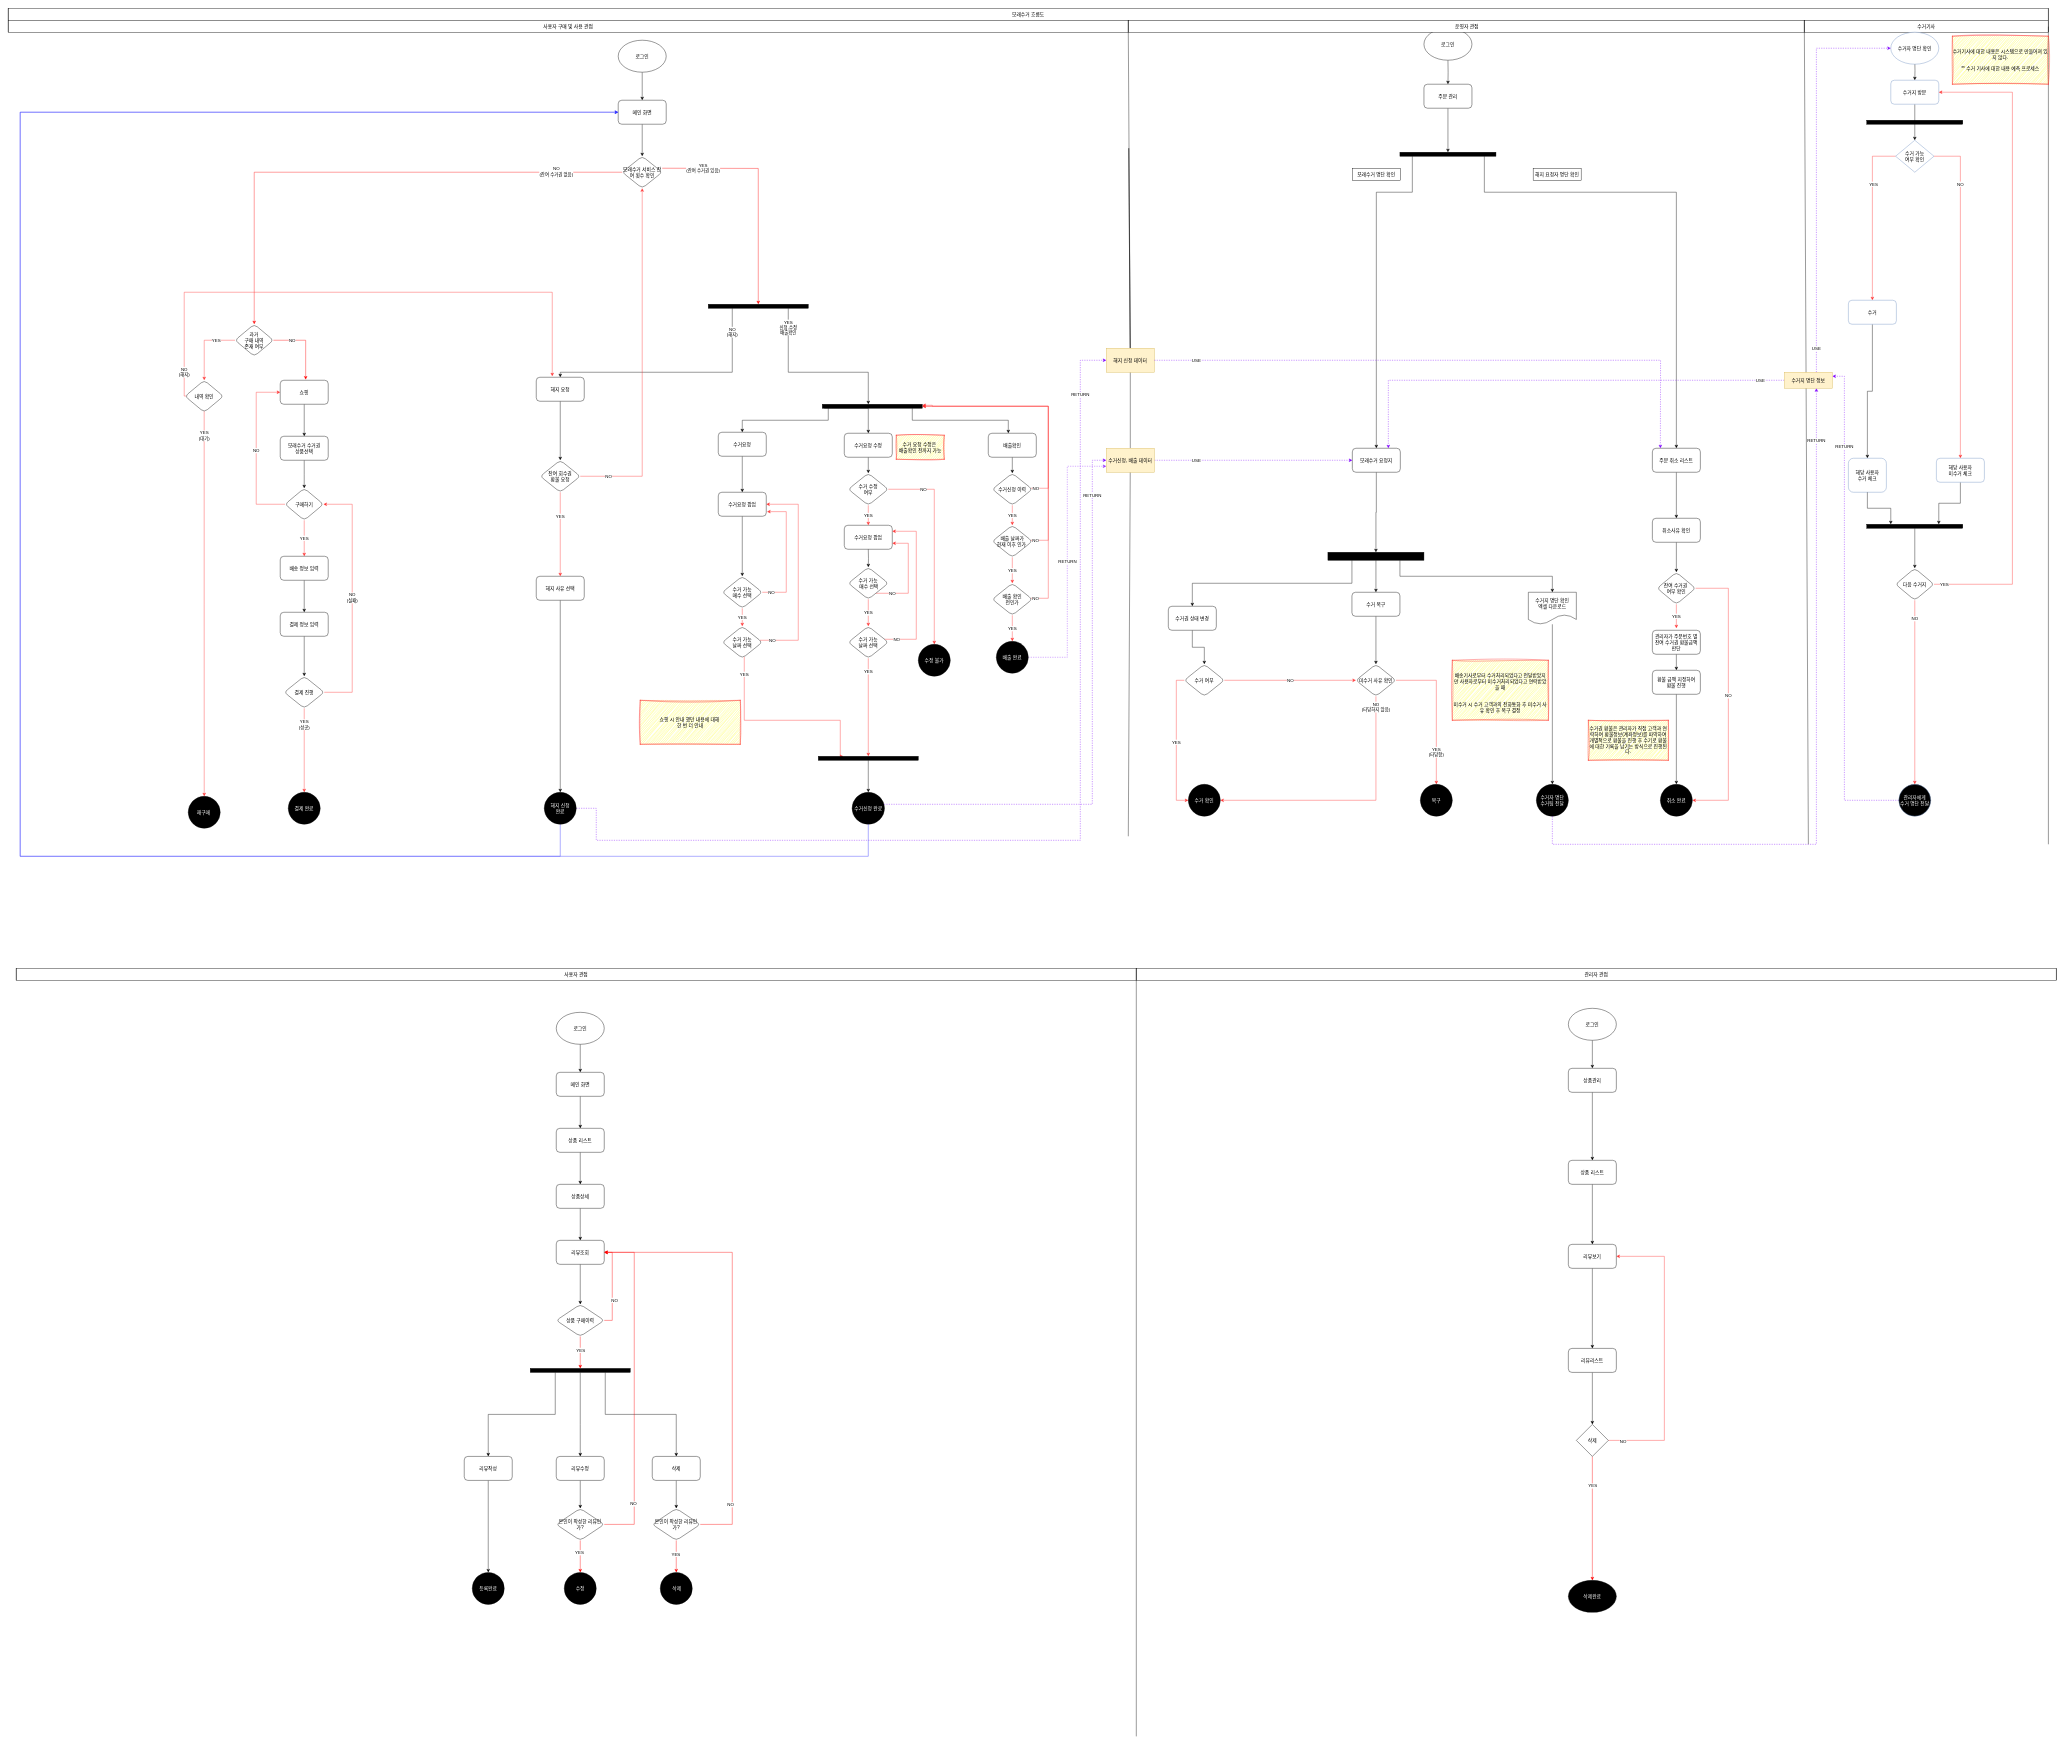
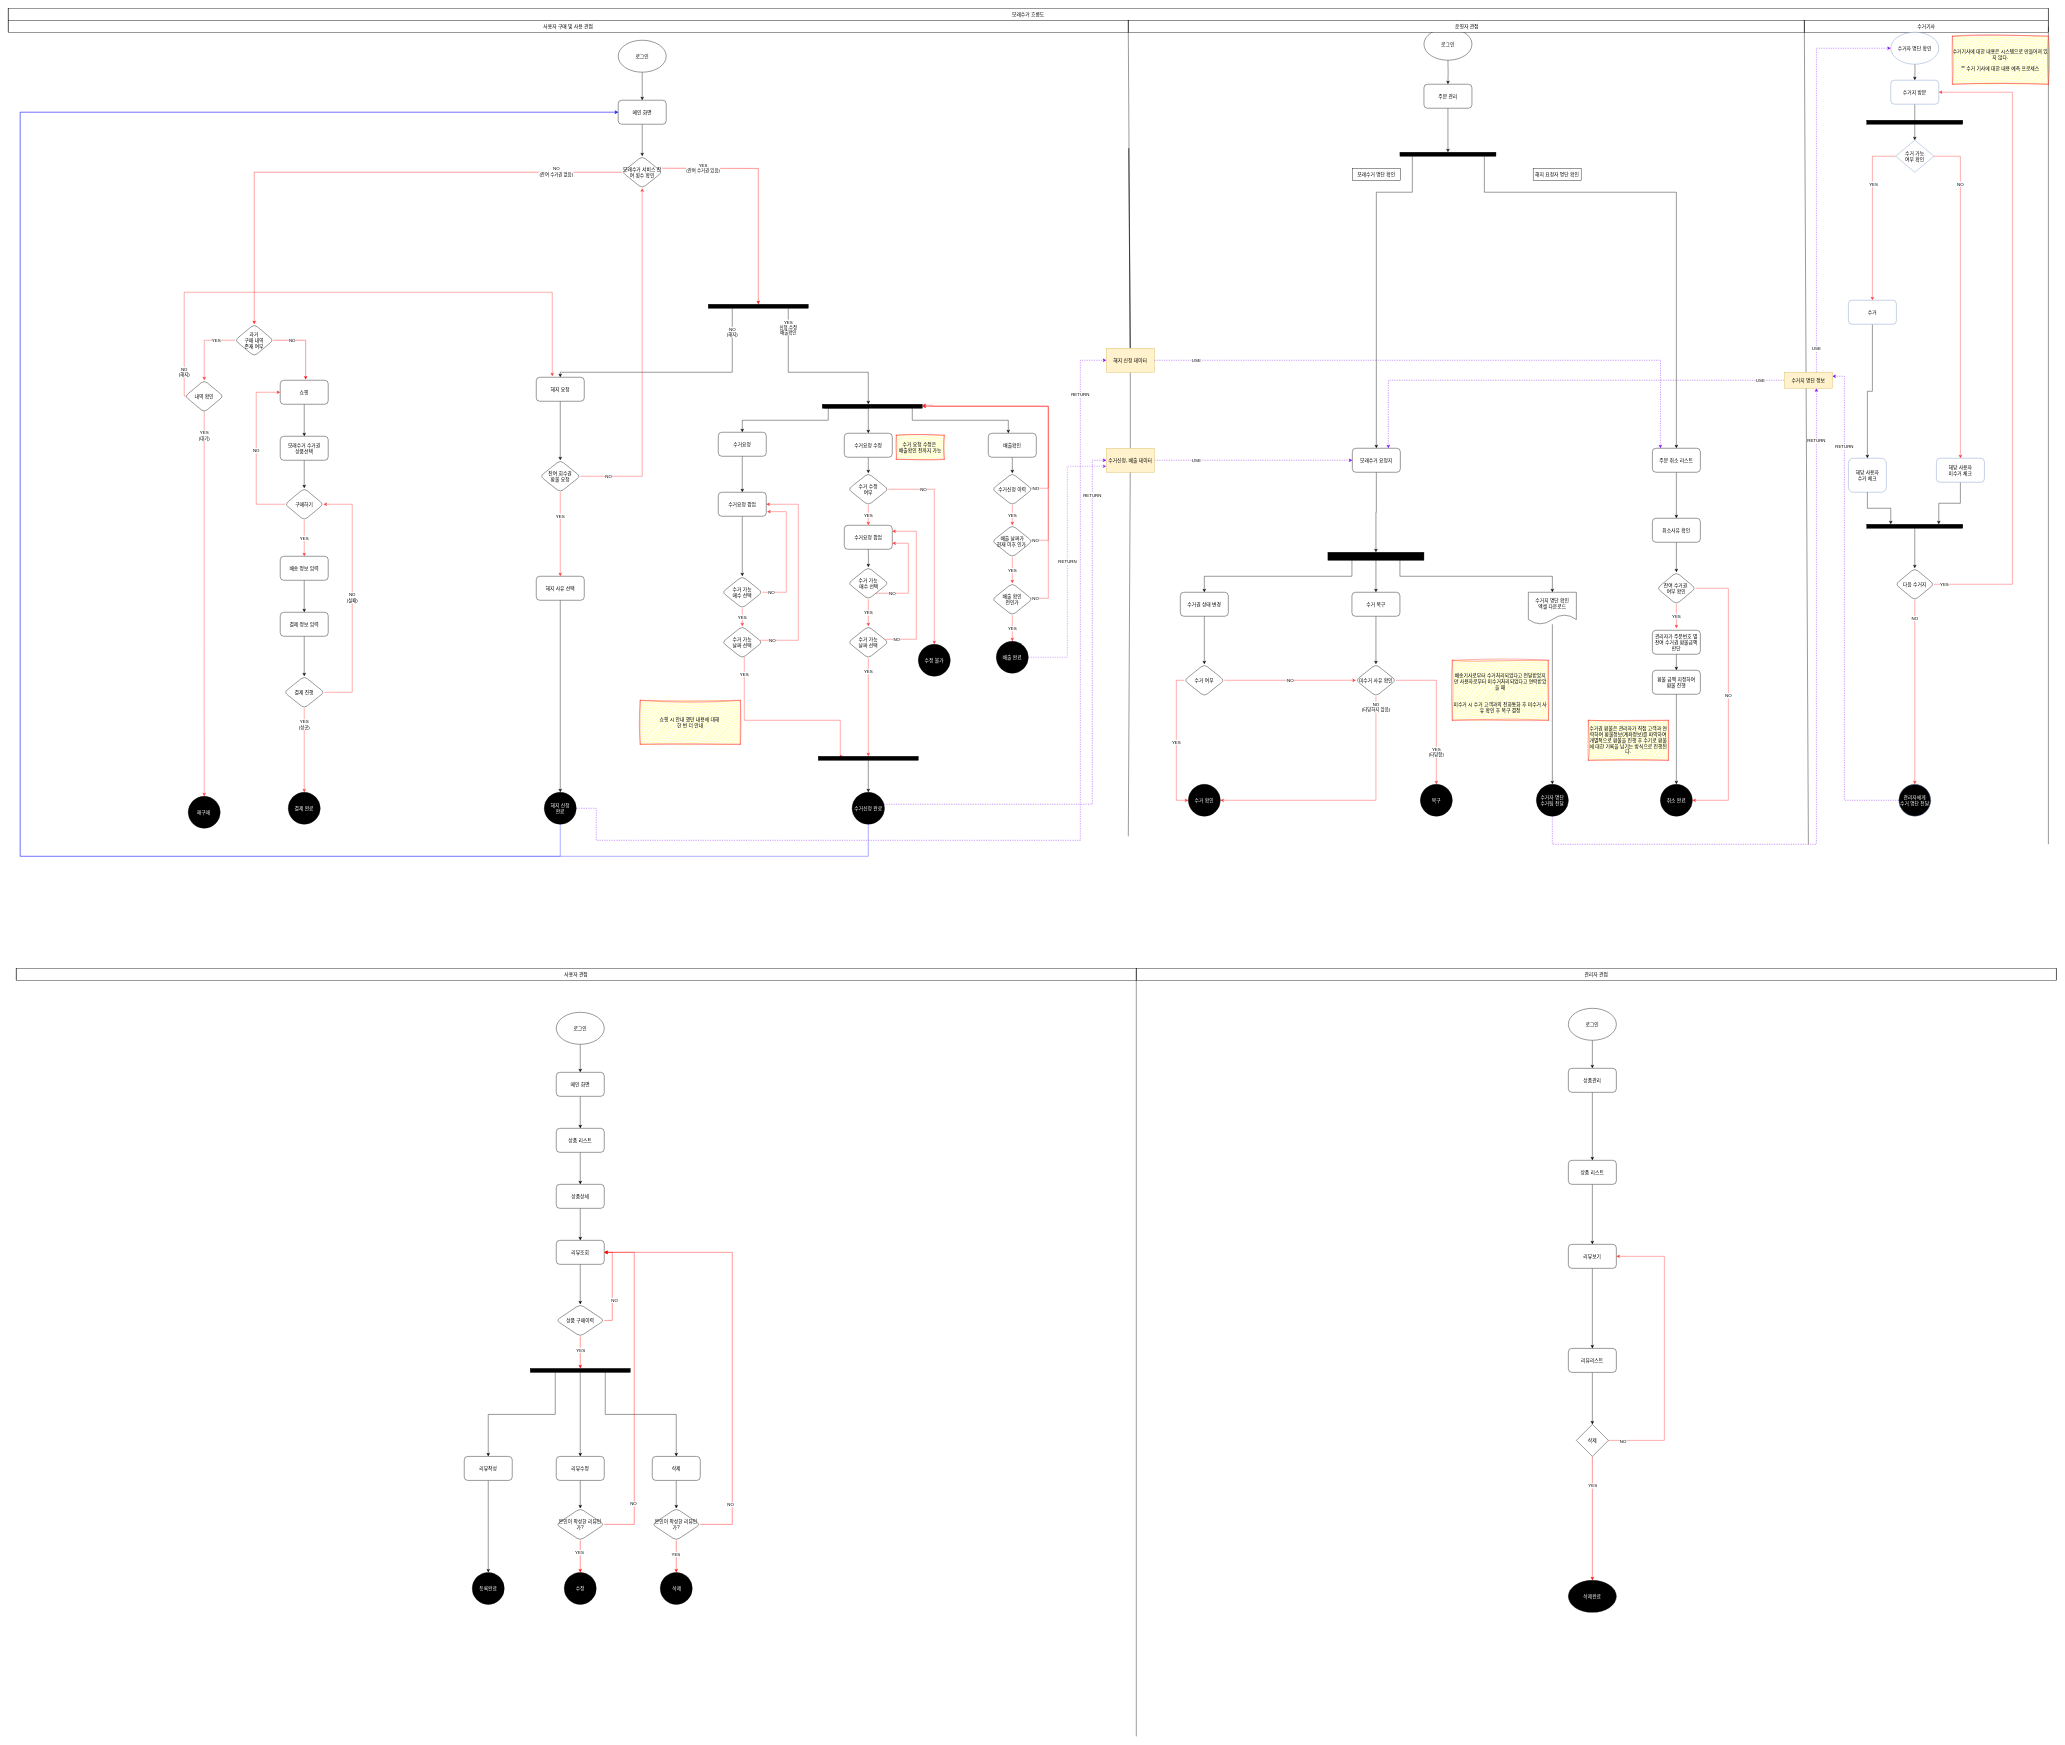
(1192, 618) -> (1204, 604)
